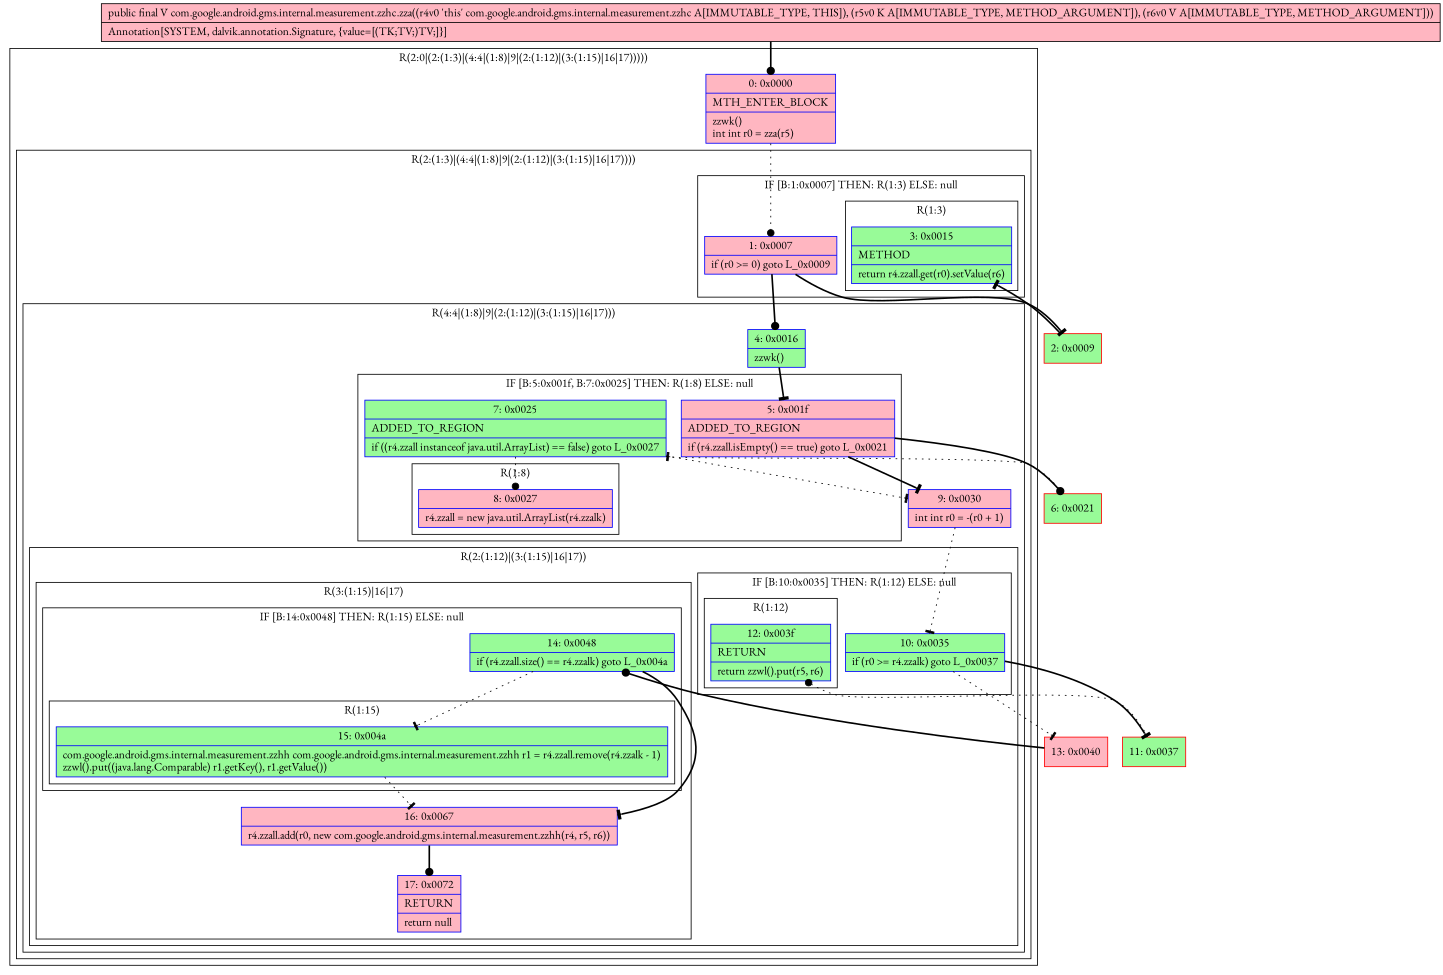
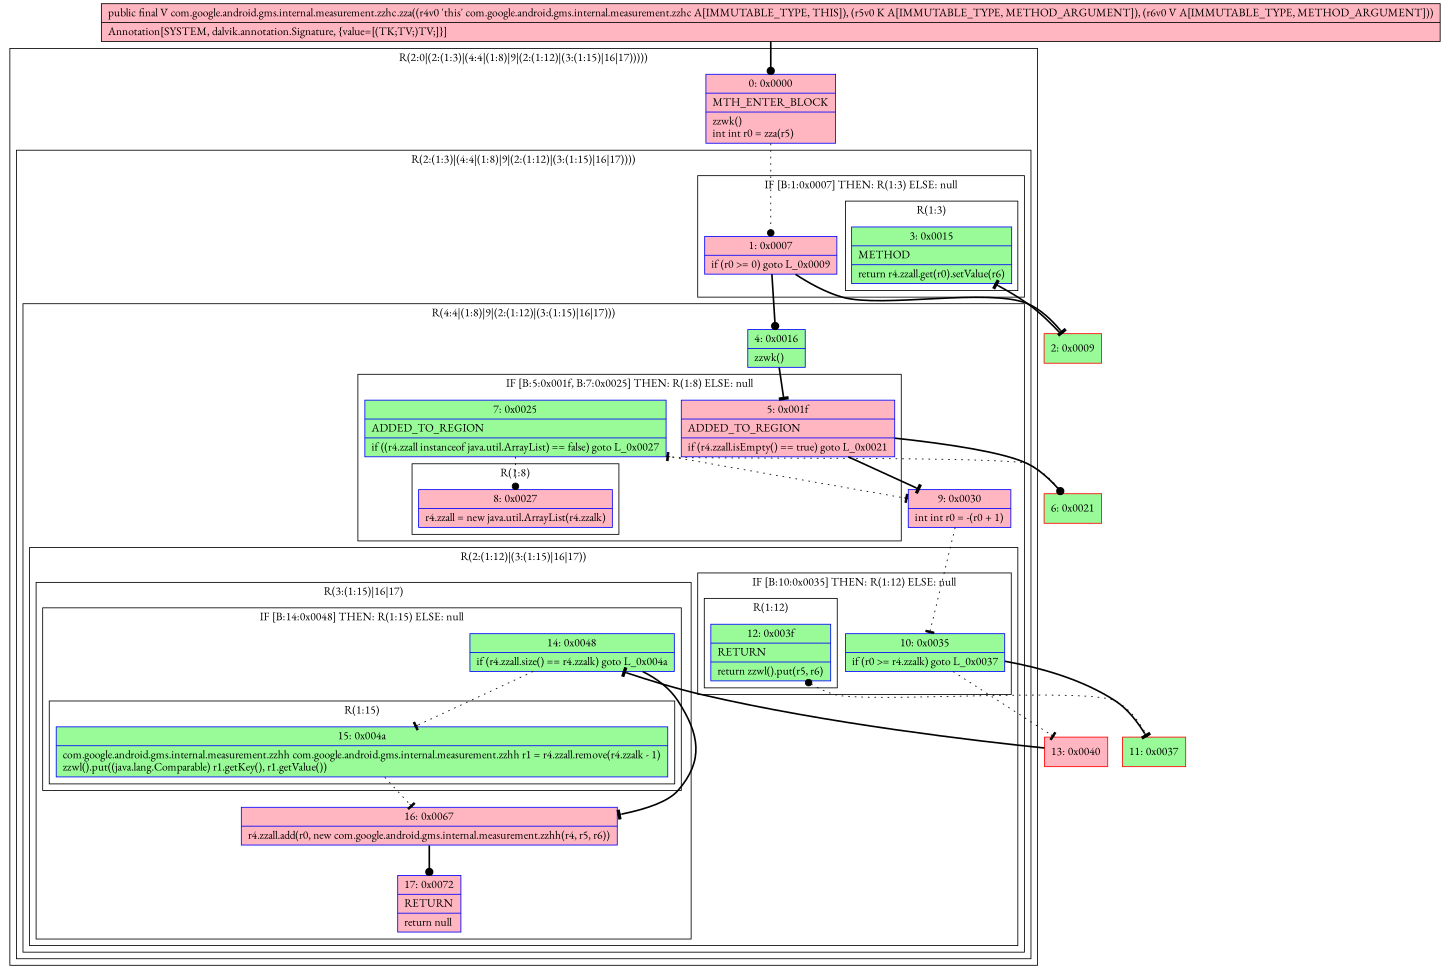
(835, 720) -> (834, 720)
